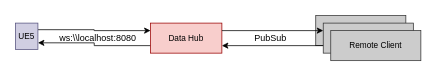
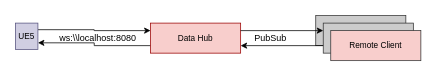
(186, 38) -> (195, 38)
(375, 45) -> (375, 45)
